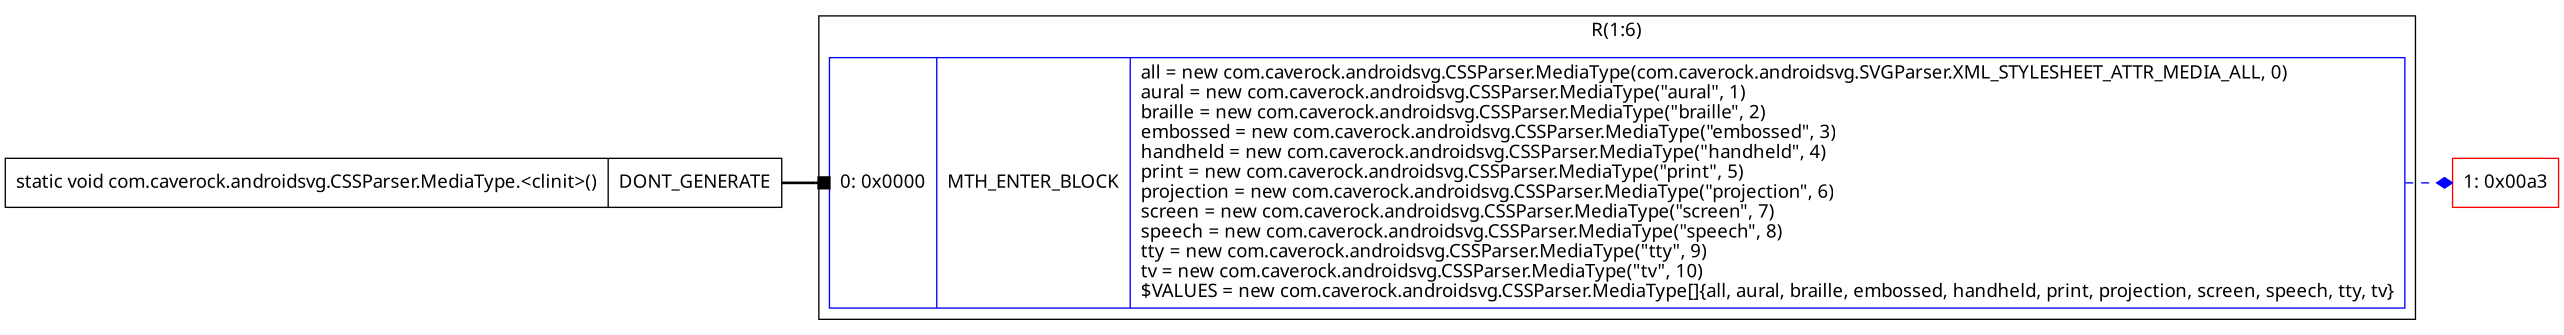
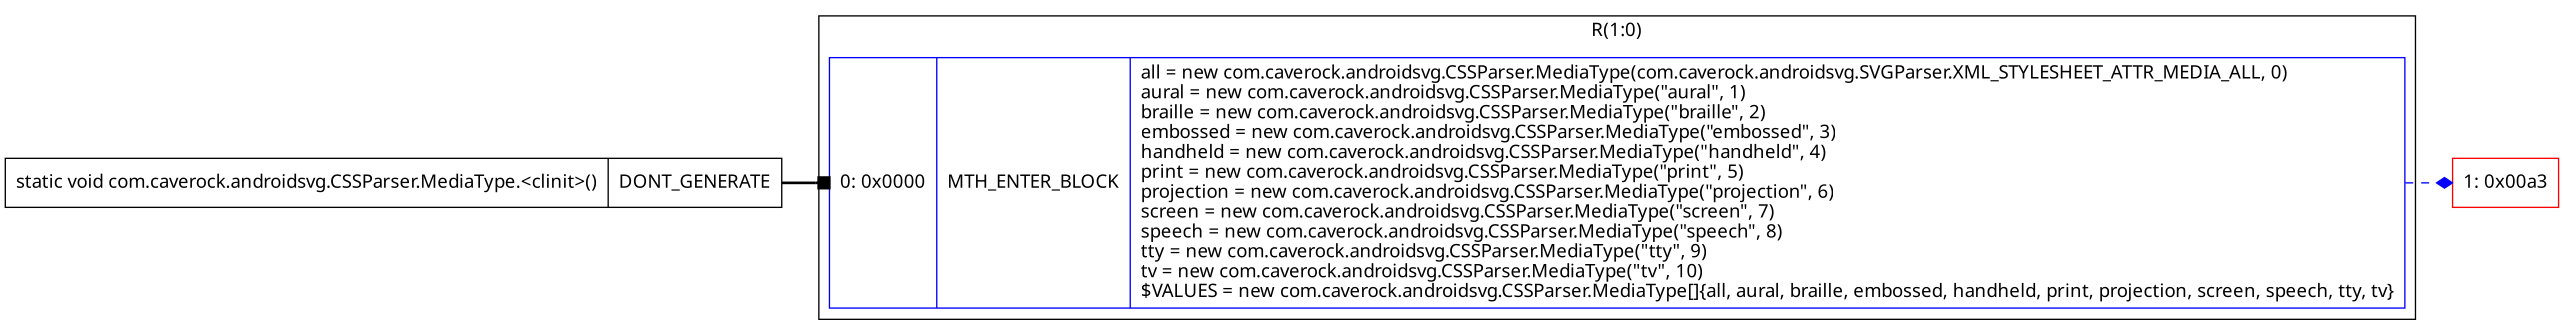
(1617, 31) -> (1617, 31)
